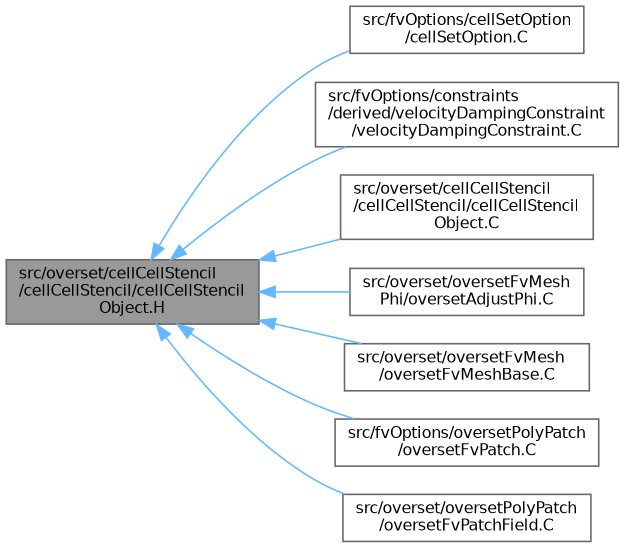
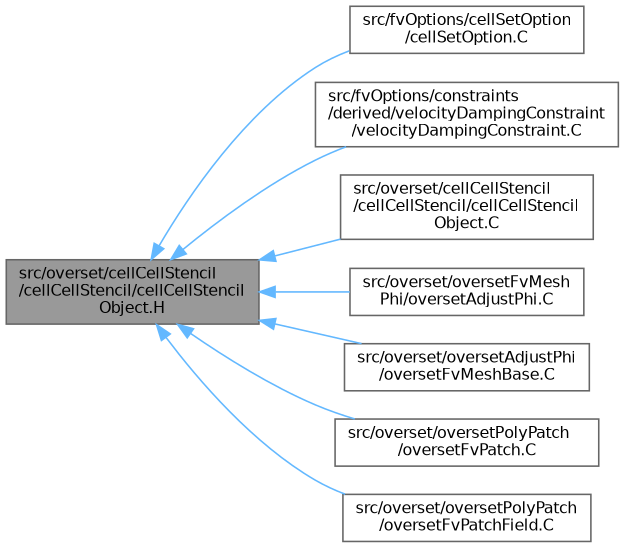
(467, 367) -> (467, 367)
(467, 443) -> (467, 443)
